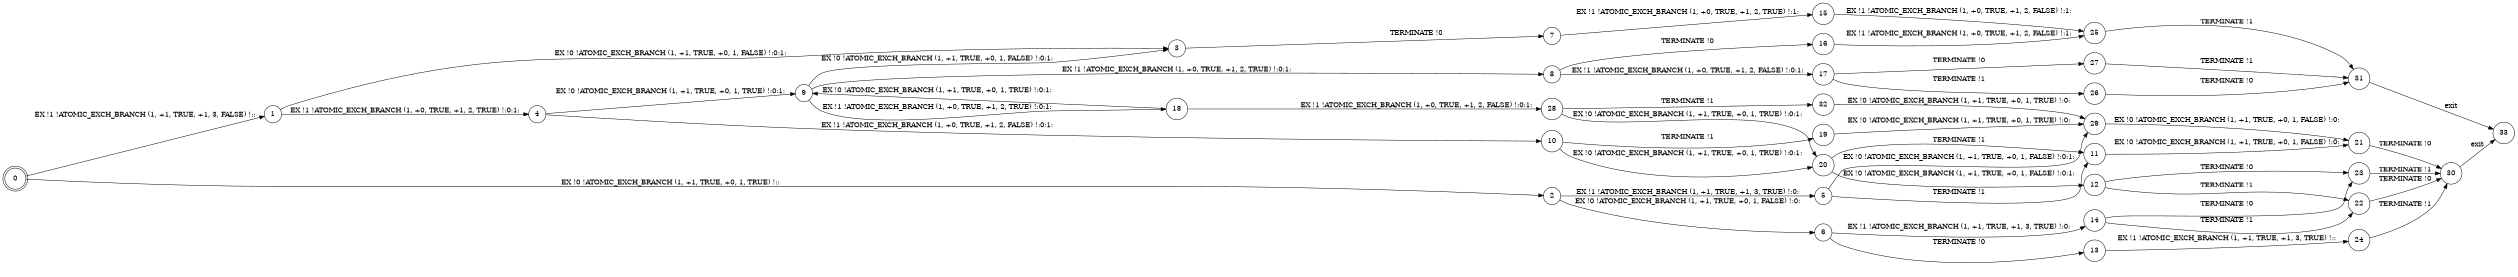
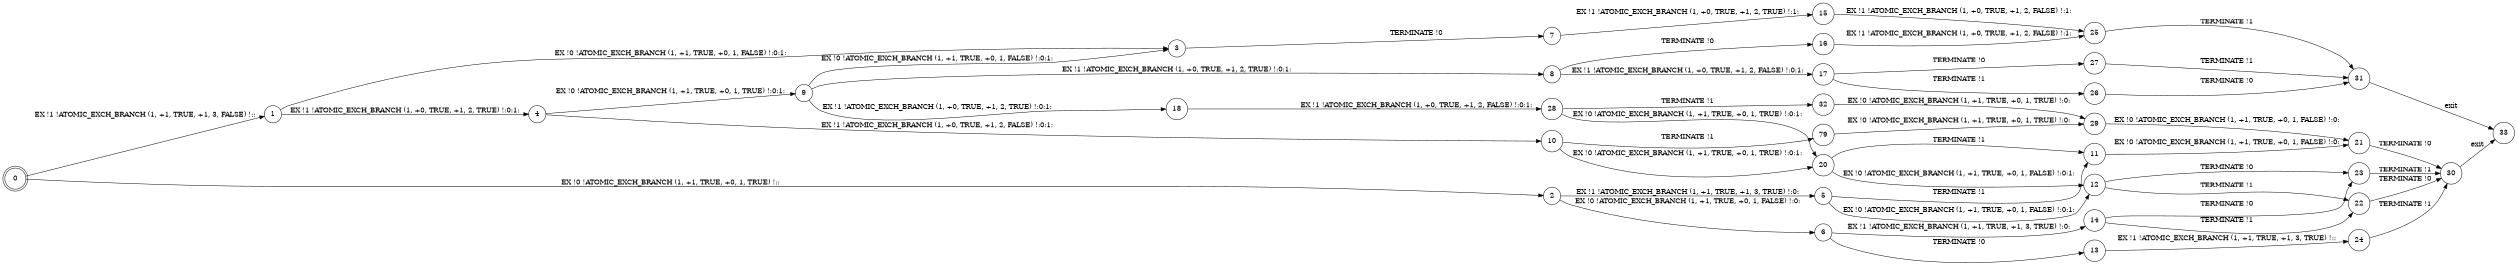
(992, 101) -> none
(1823, 135) -> (1823, 135)
(1961, 167) -> (1960, 222)
